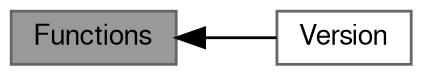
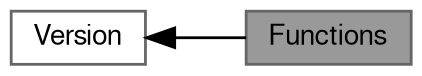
(241, 38) -> (211, 38)
